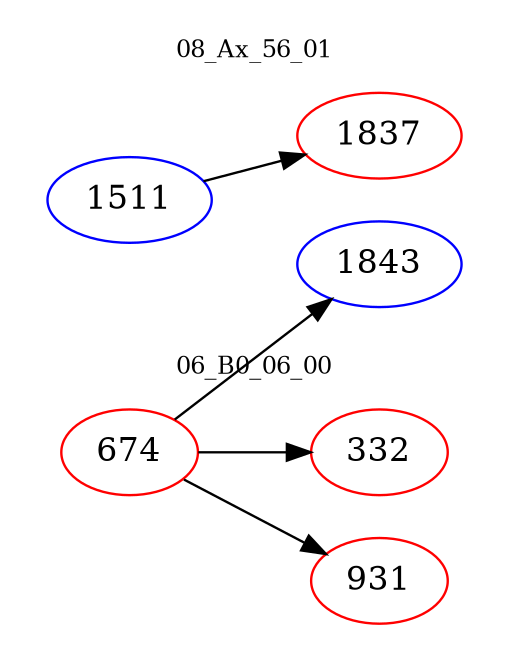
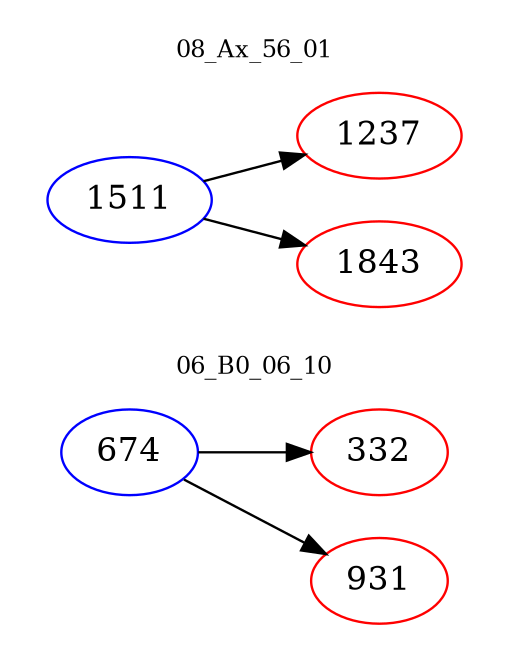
(379, 136) -> (379, 136)
(379, 264) -> (379, 264)
(244, 367) -> (243, 229)
(255, 368) -> (255, 368)
(130, 452) -> (130, 452)
